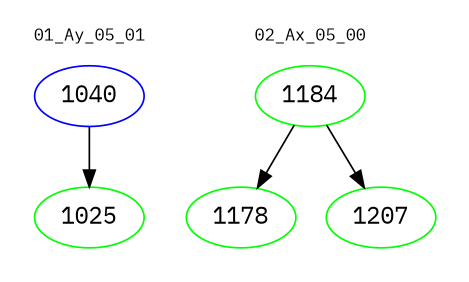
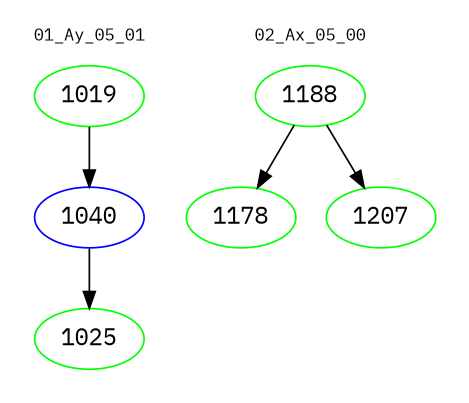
none -> (89, 96)
(310, 96) -> (310, 96)
